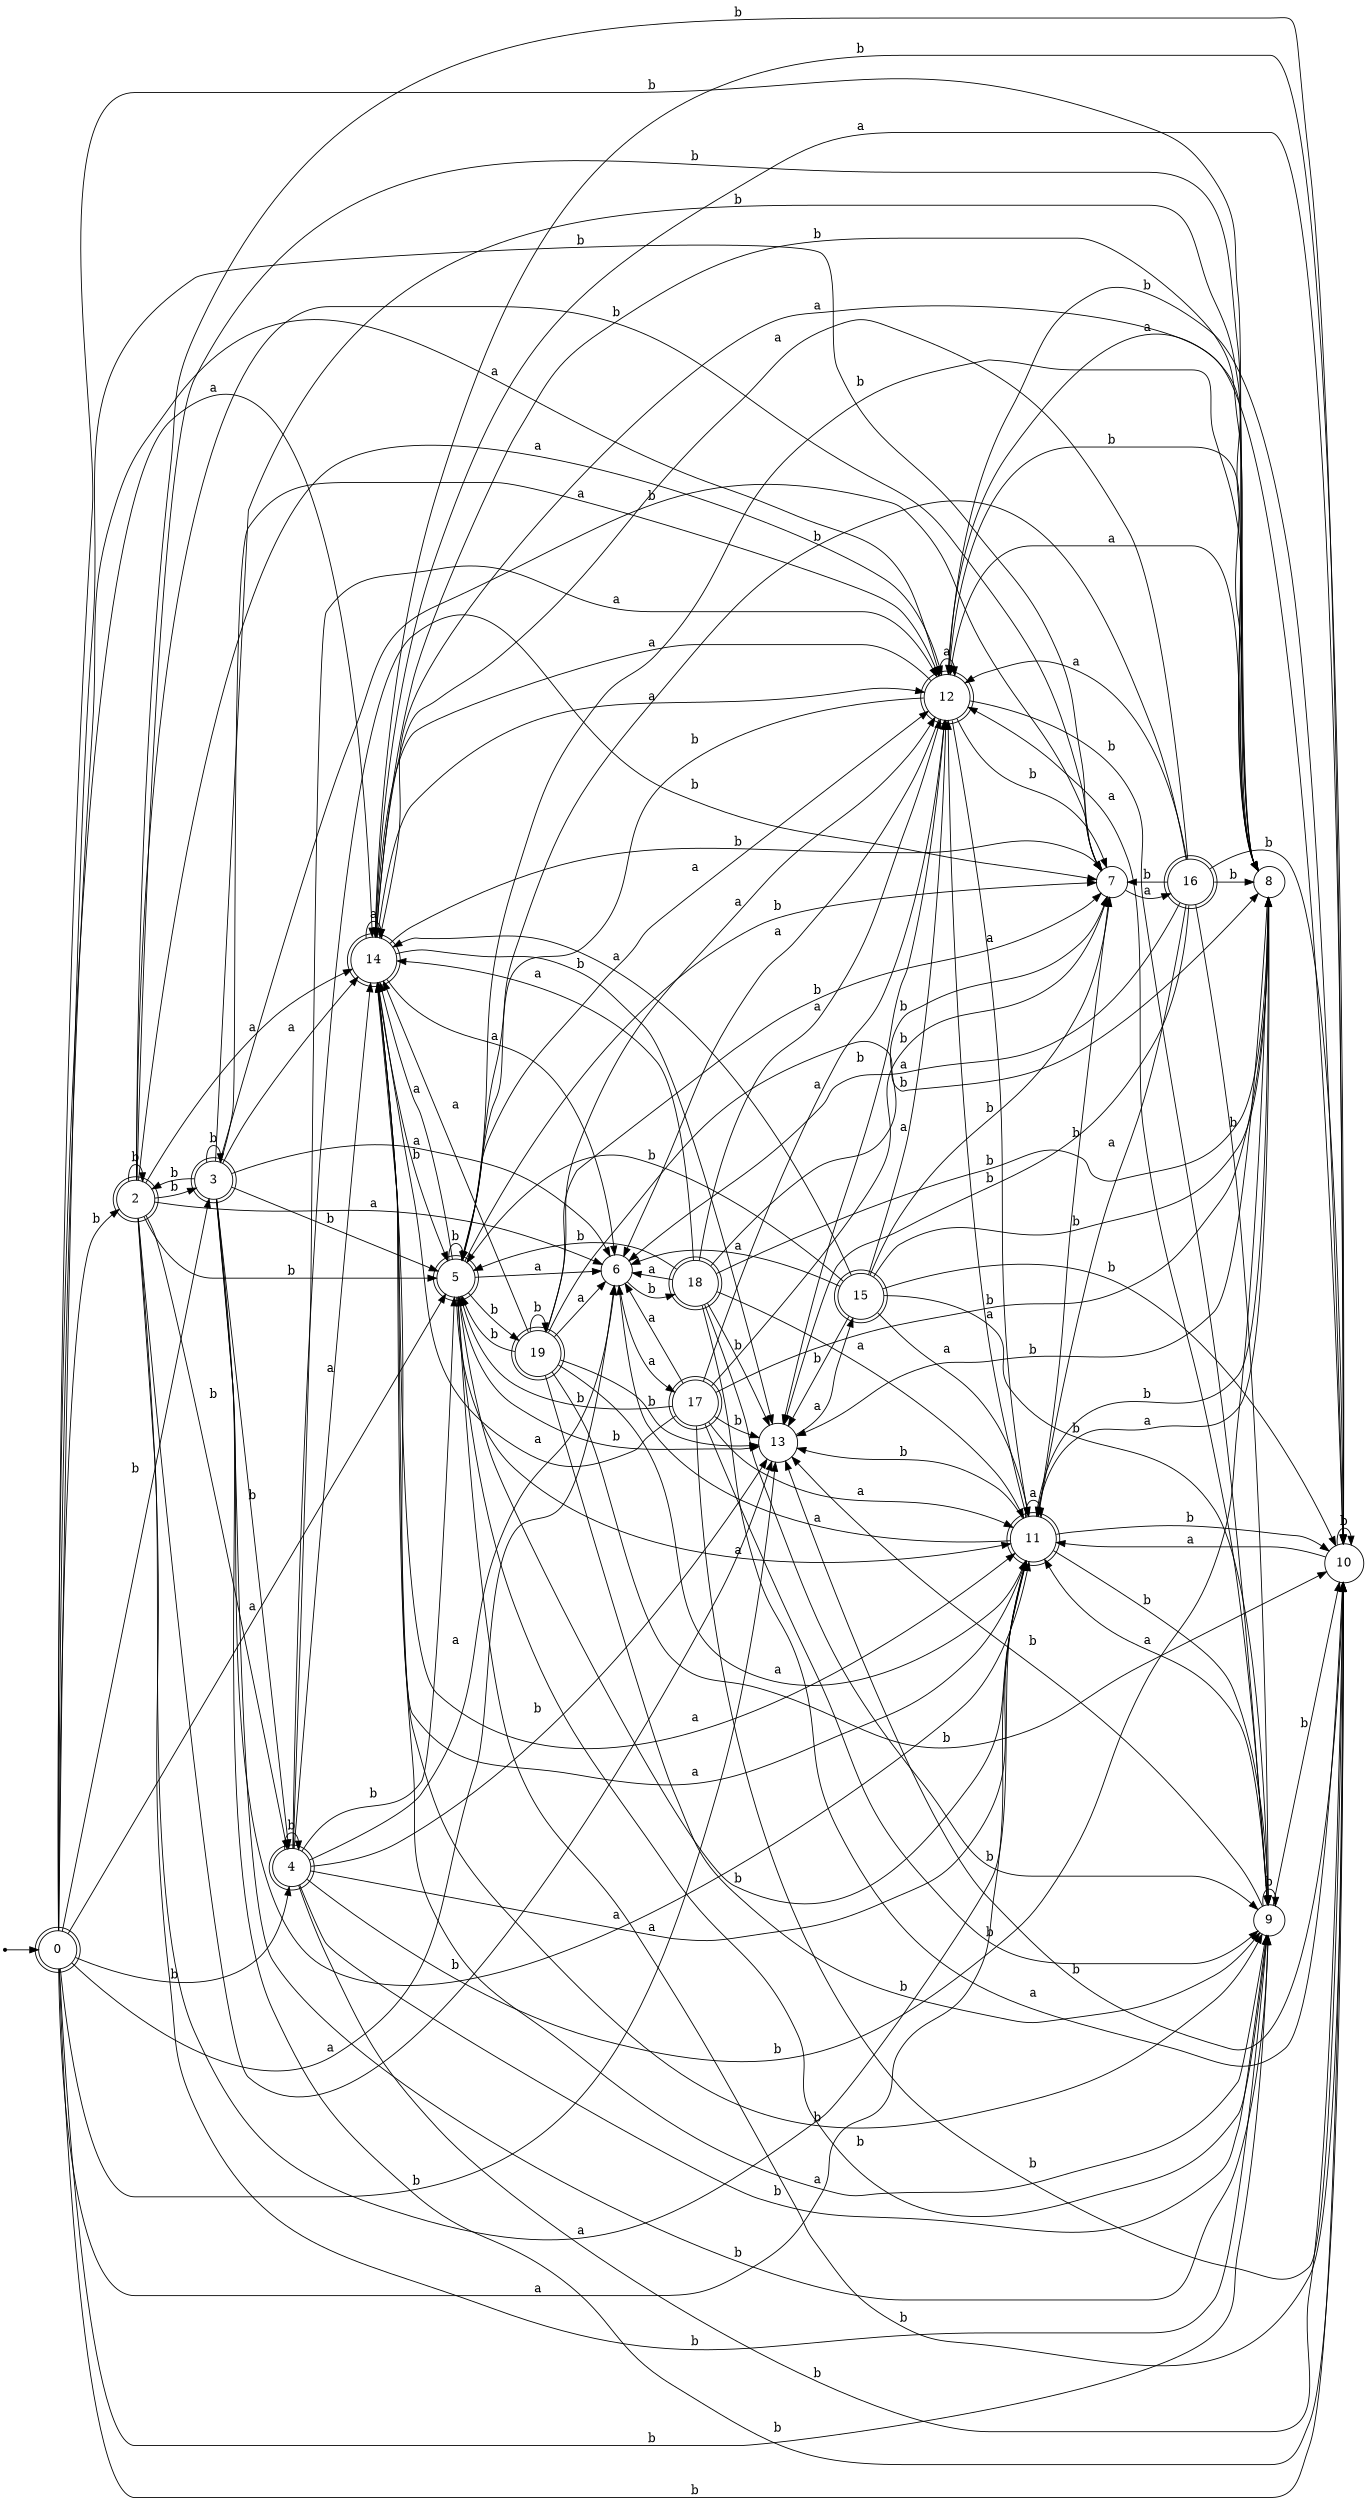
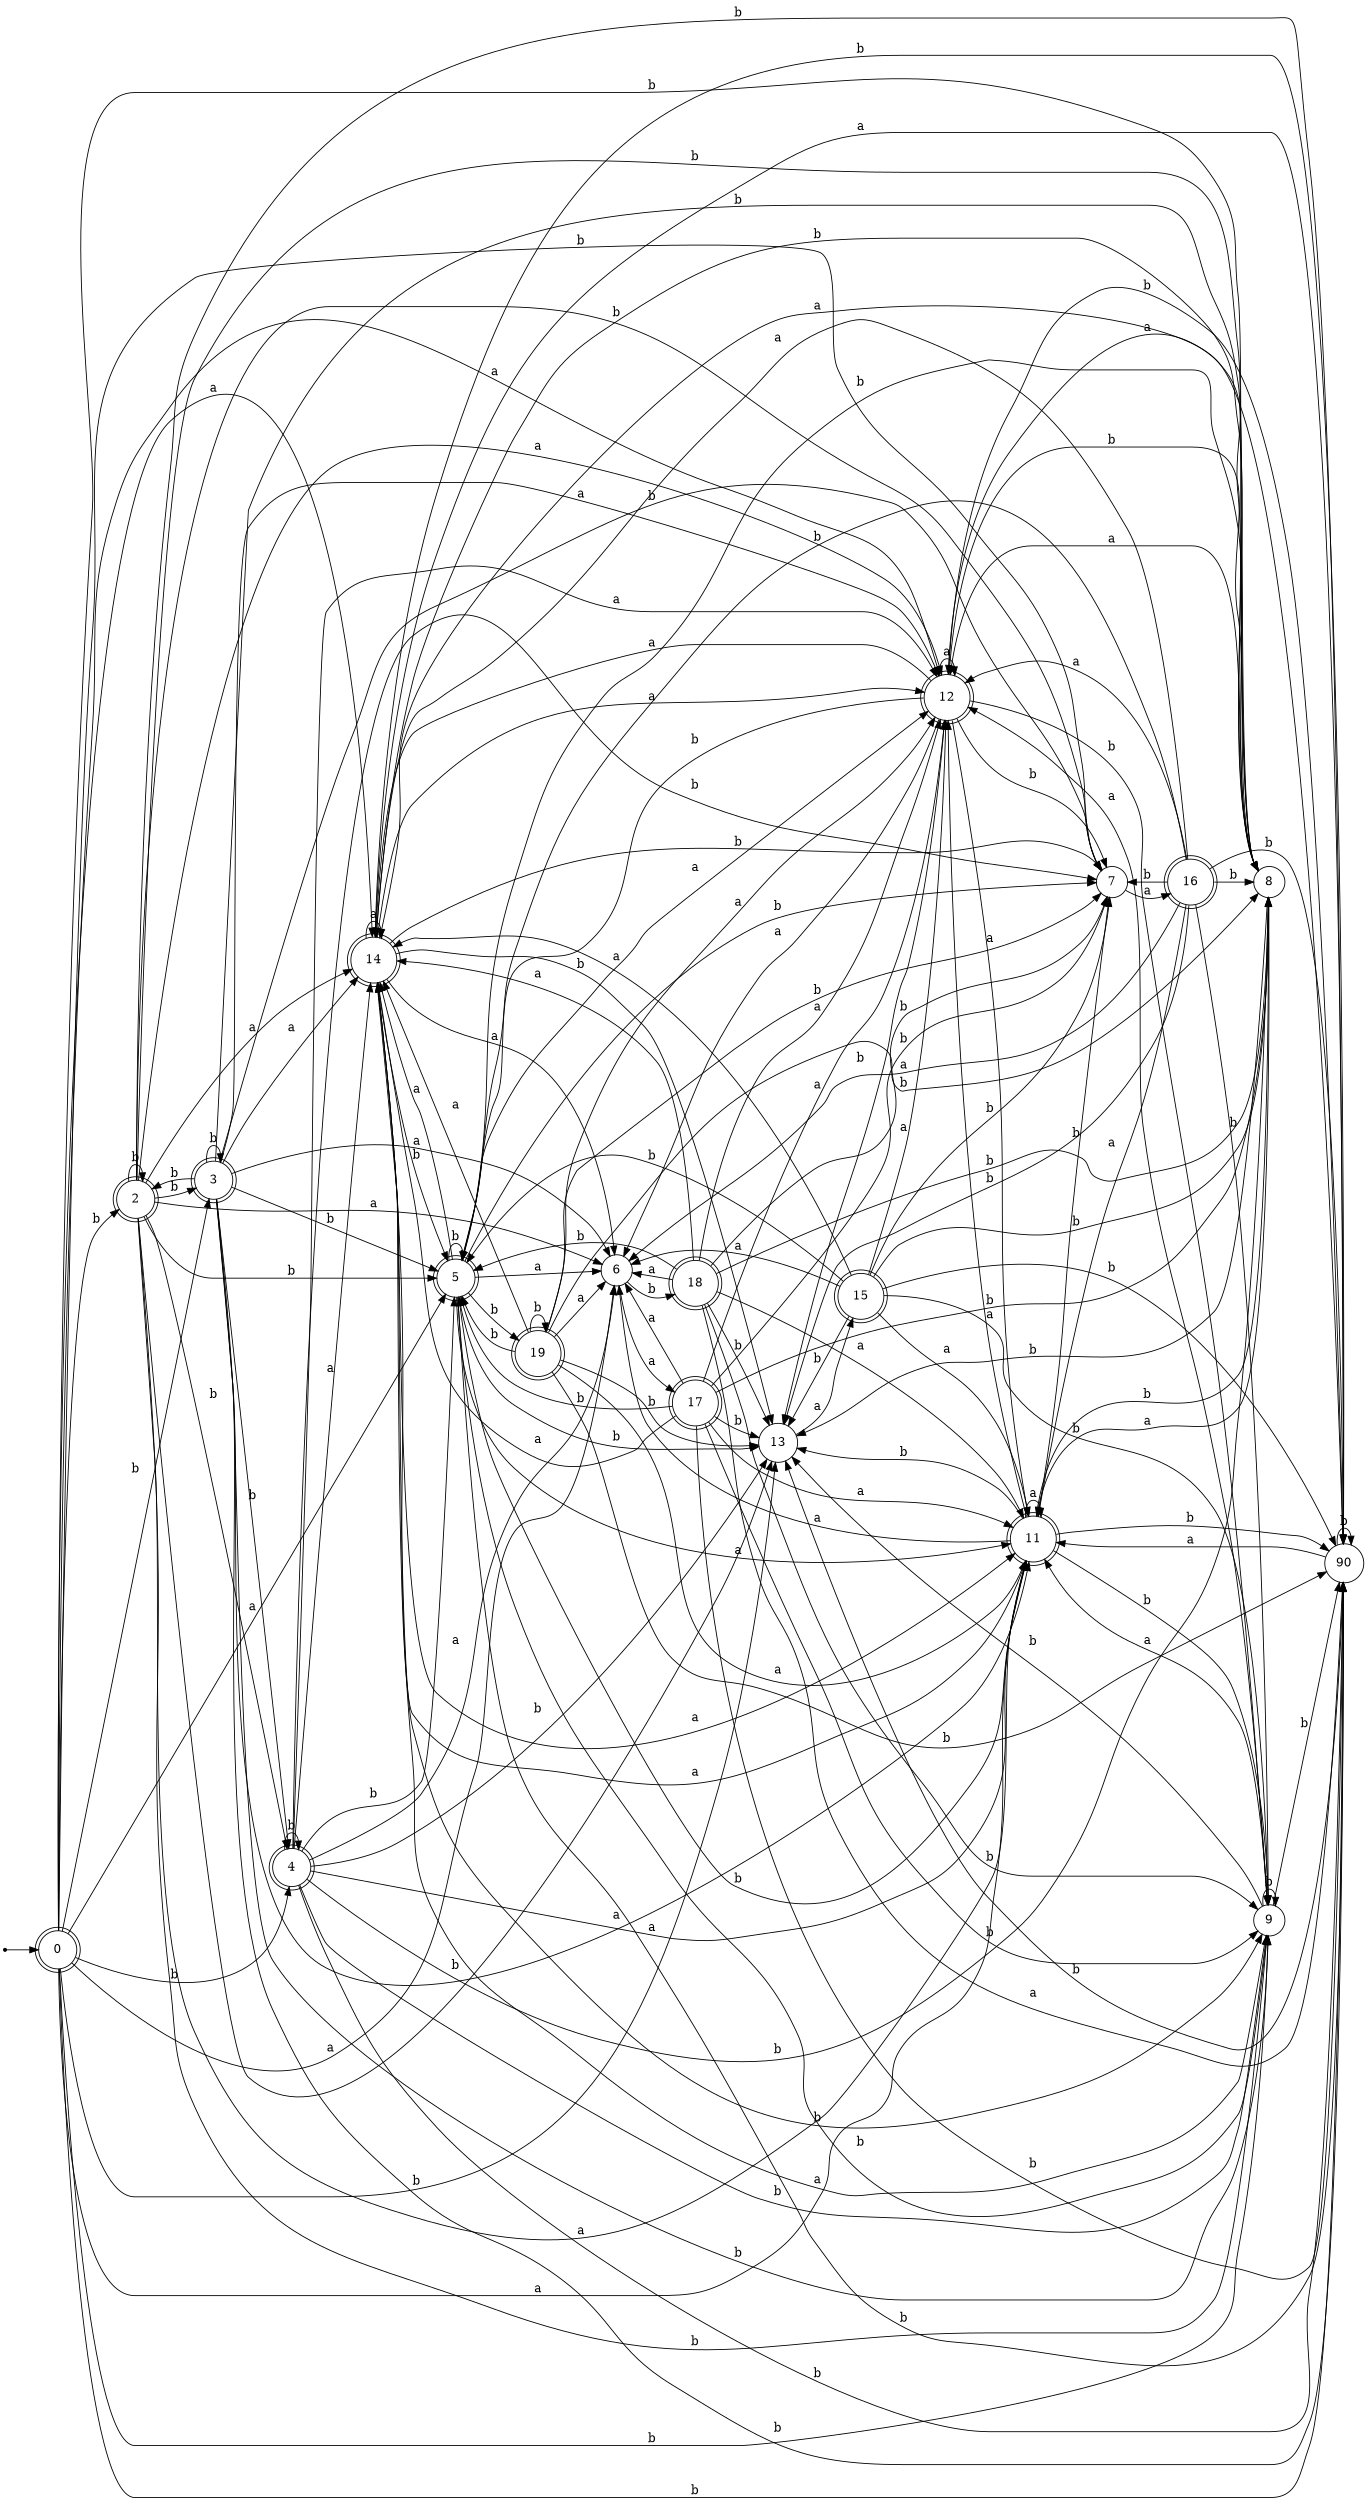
(1344, 1563) -> (1344, 1563)
(742, 1900) -> none
